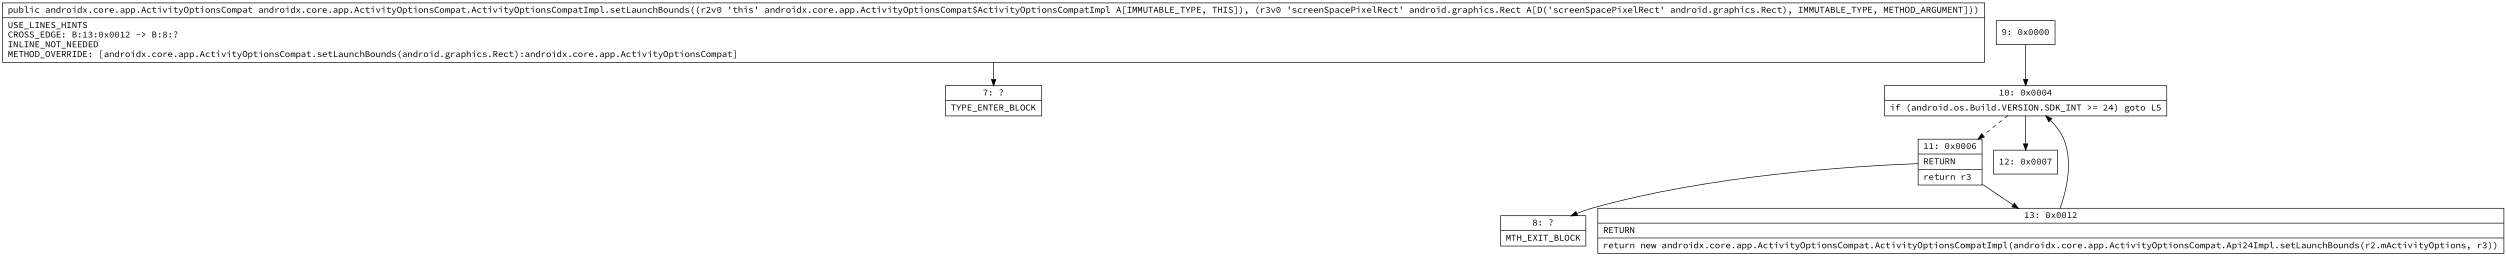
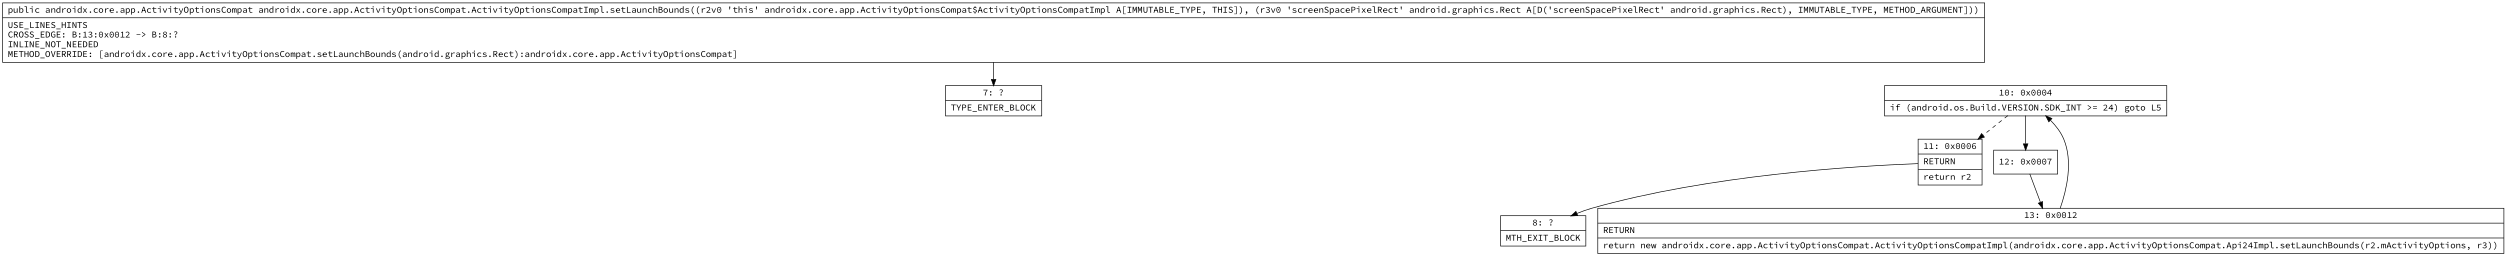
(2026, 33) -> none
(1948, 177) -> (1948, 177)
(1998, 195) -> (2035, 188)
